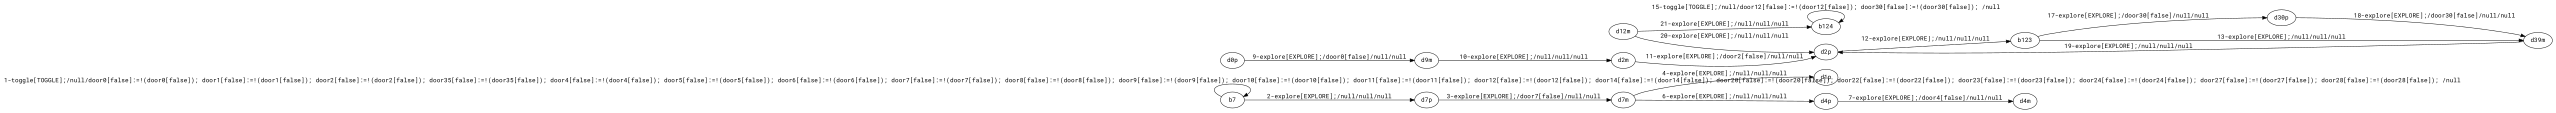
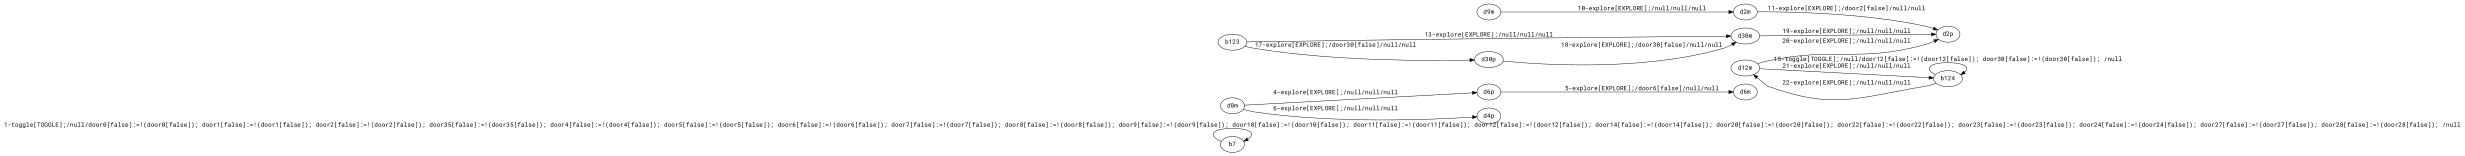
(2538, 40) -> (1745, 36)
(1922, 46) -> none
(1232, 60) -> none
(1826, 77) -> (1489, 92)
none -> (1745, 92)
none -> (1845, 99)
(1427, 100) -> none
(1623, 100) -> (1232, 106)
(2025, 101) -> none
